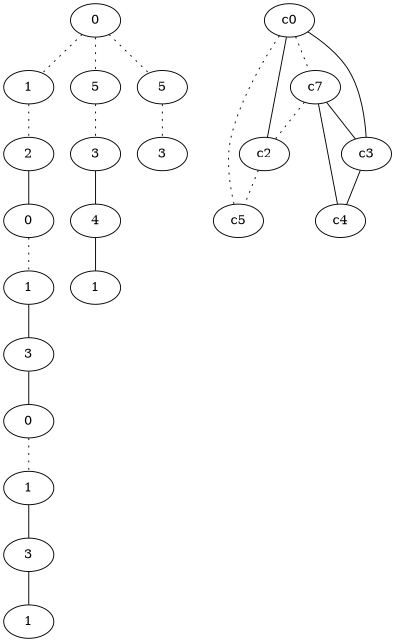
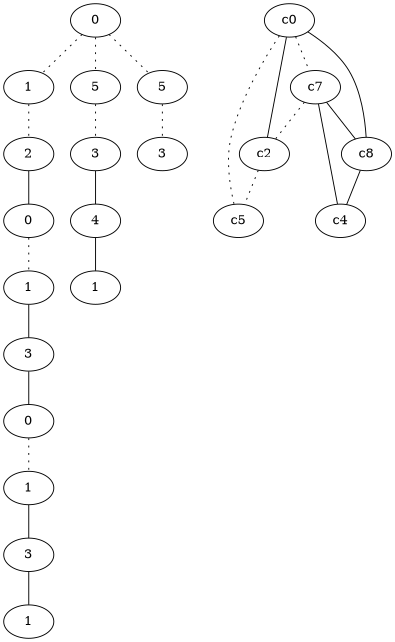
(366, 154) -> (366, 154)
